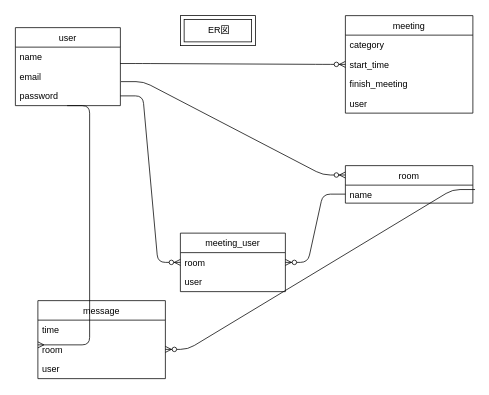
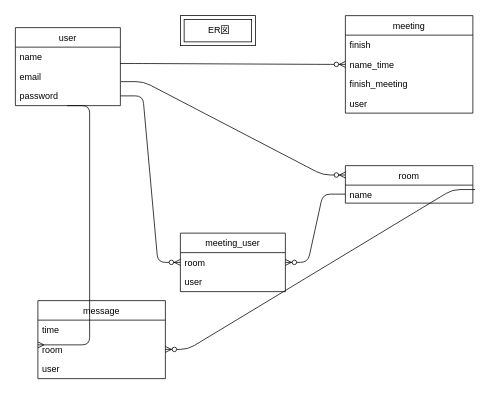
(370, 45) -> (362, 45)
(374, 65) -> (371, 65)
